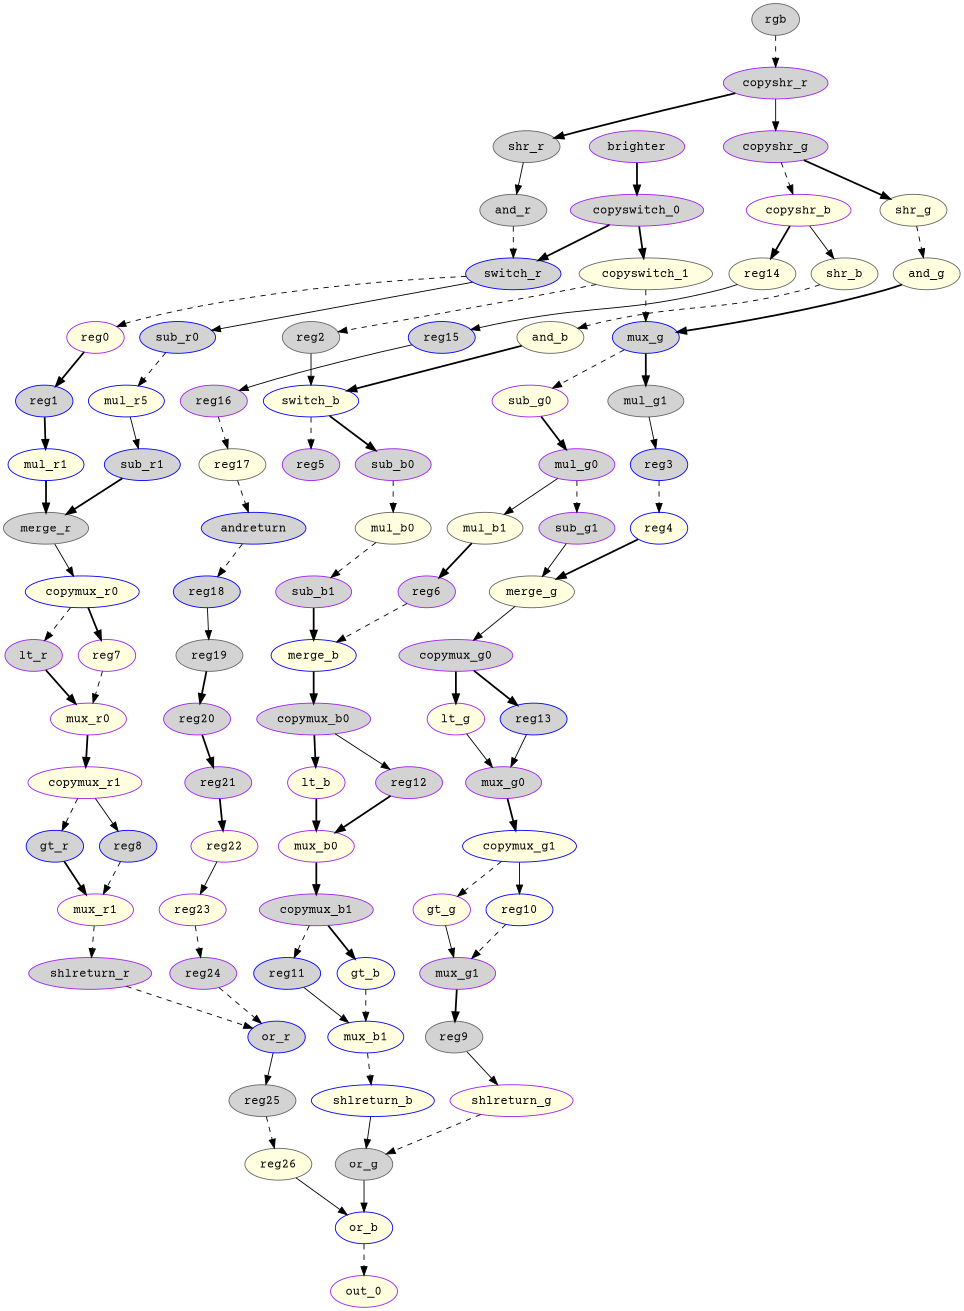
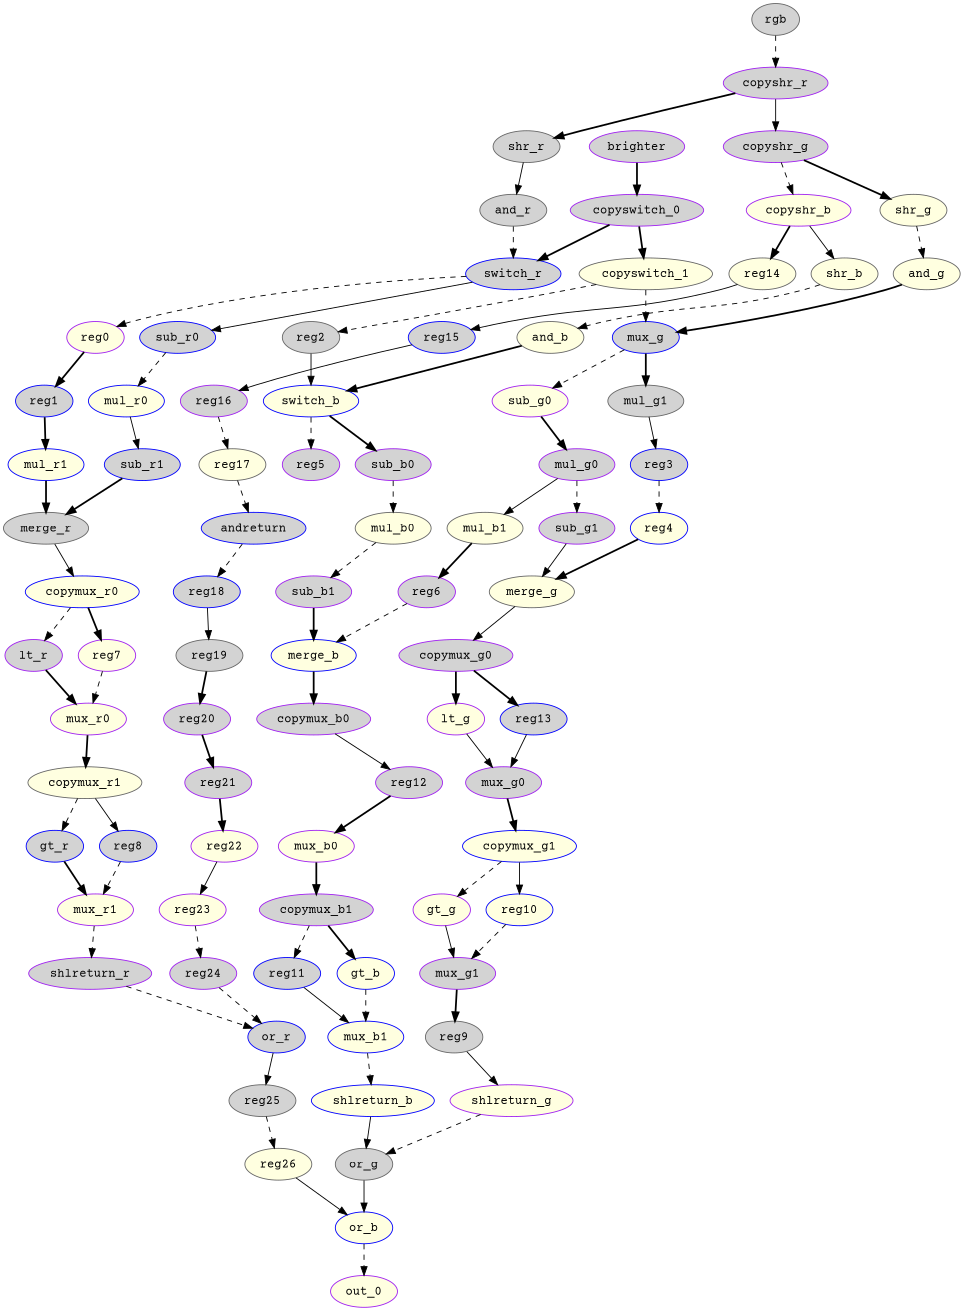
(126, 401) -> (126, 401)
(85, 783) -> (85, 783)
(316, 783) -> none
